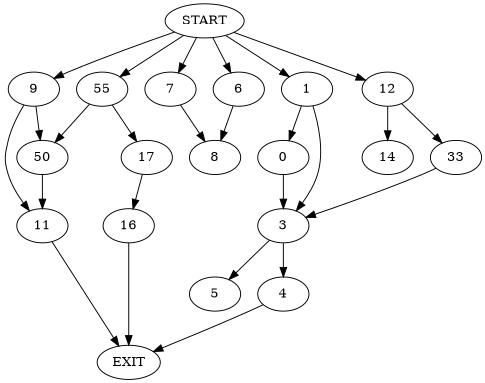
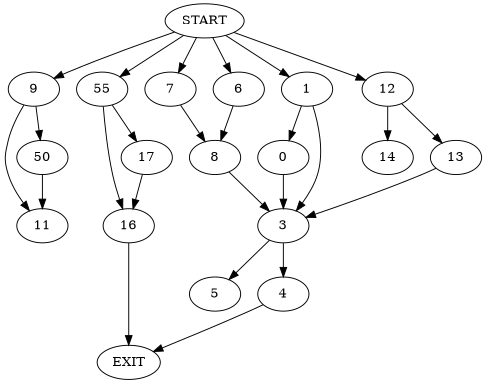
(76, 120) -> (109, 154)
(456, 157) -> (456, 157)
none -> (246, 188)
(83, 290) -> none
